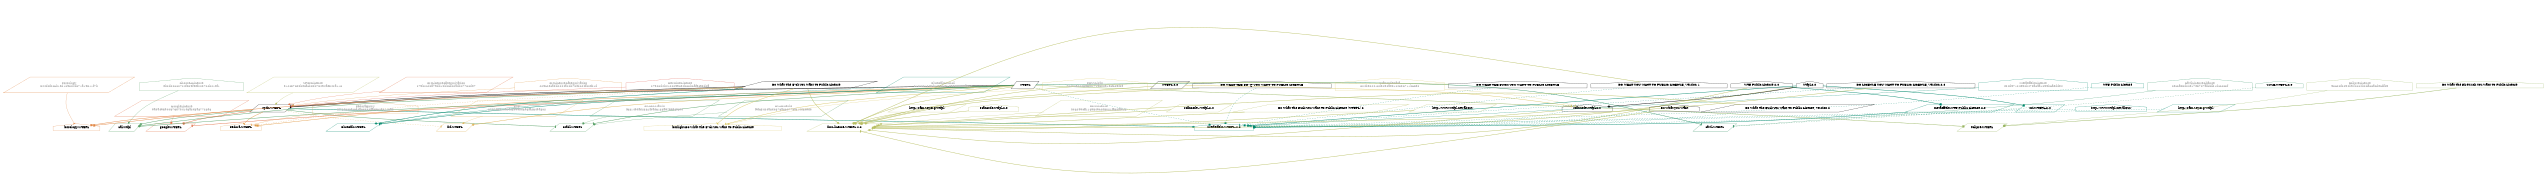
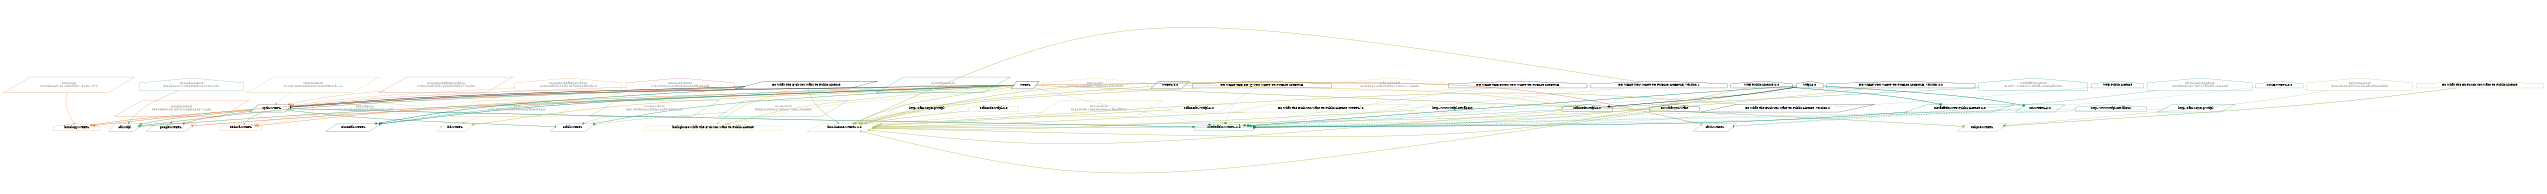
(1453, 85) -> (1453, 85)
(1901, 85) -> (1901, 85)
